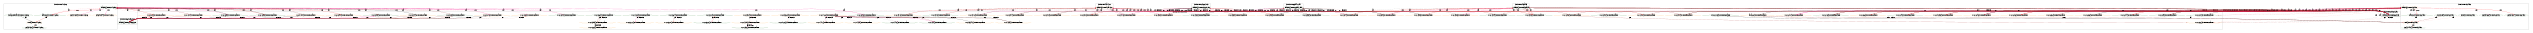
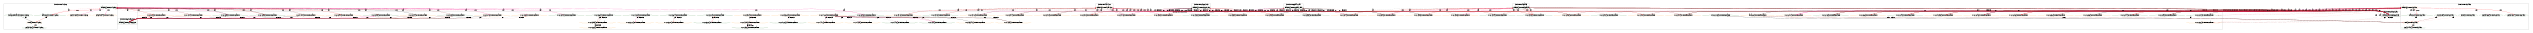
(1882, 22) -> (1389, 11)
